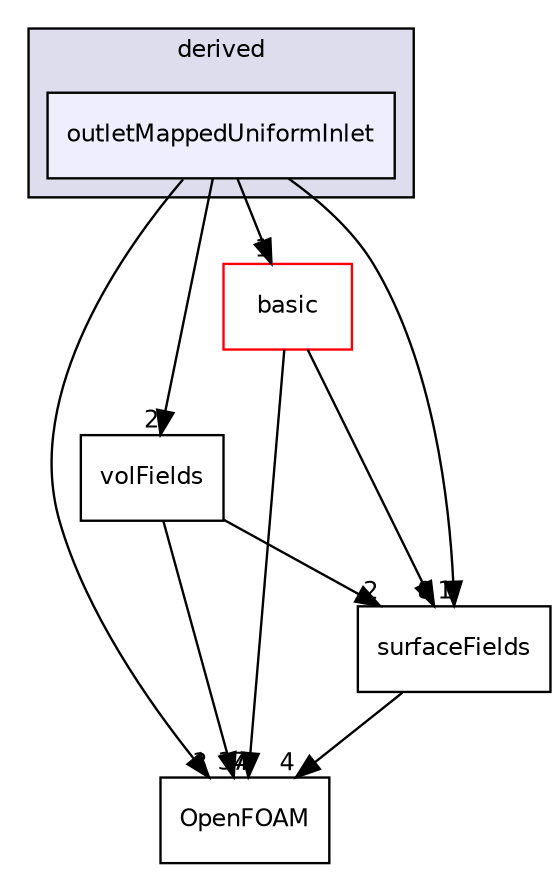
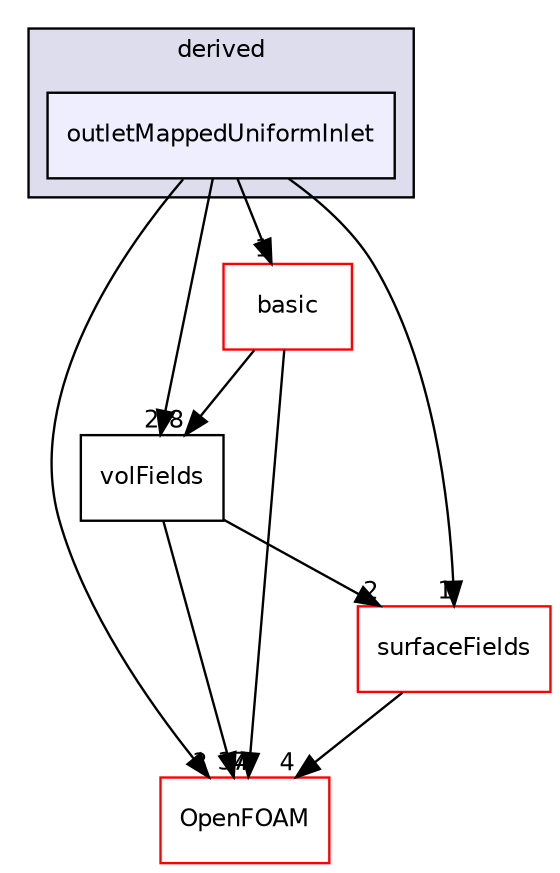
(366, 467) -> (227, 383)
(454, 649) -> (454, 649)
(245, 820) -> (245, 820)
